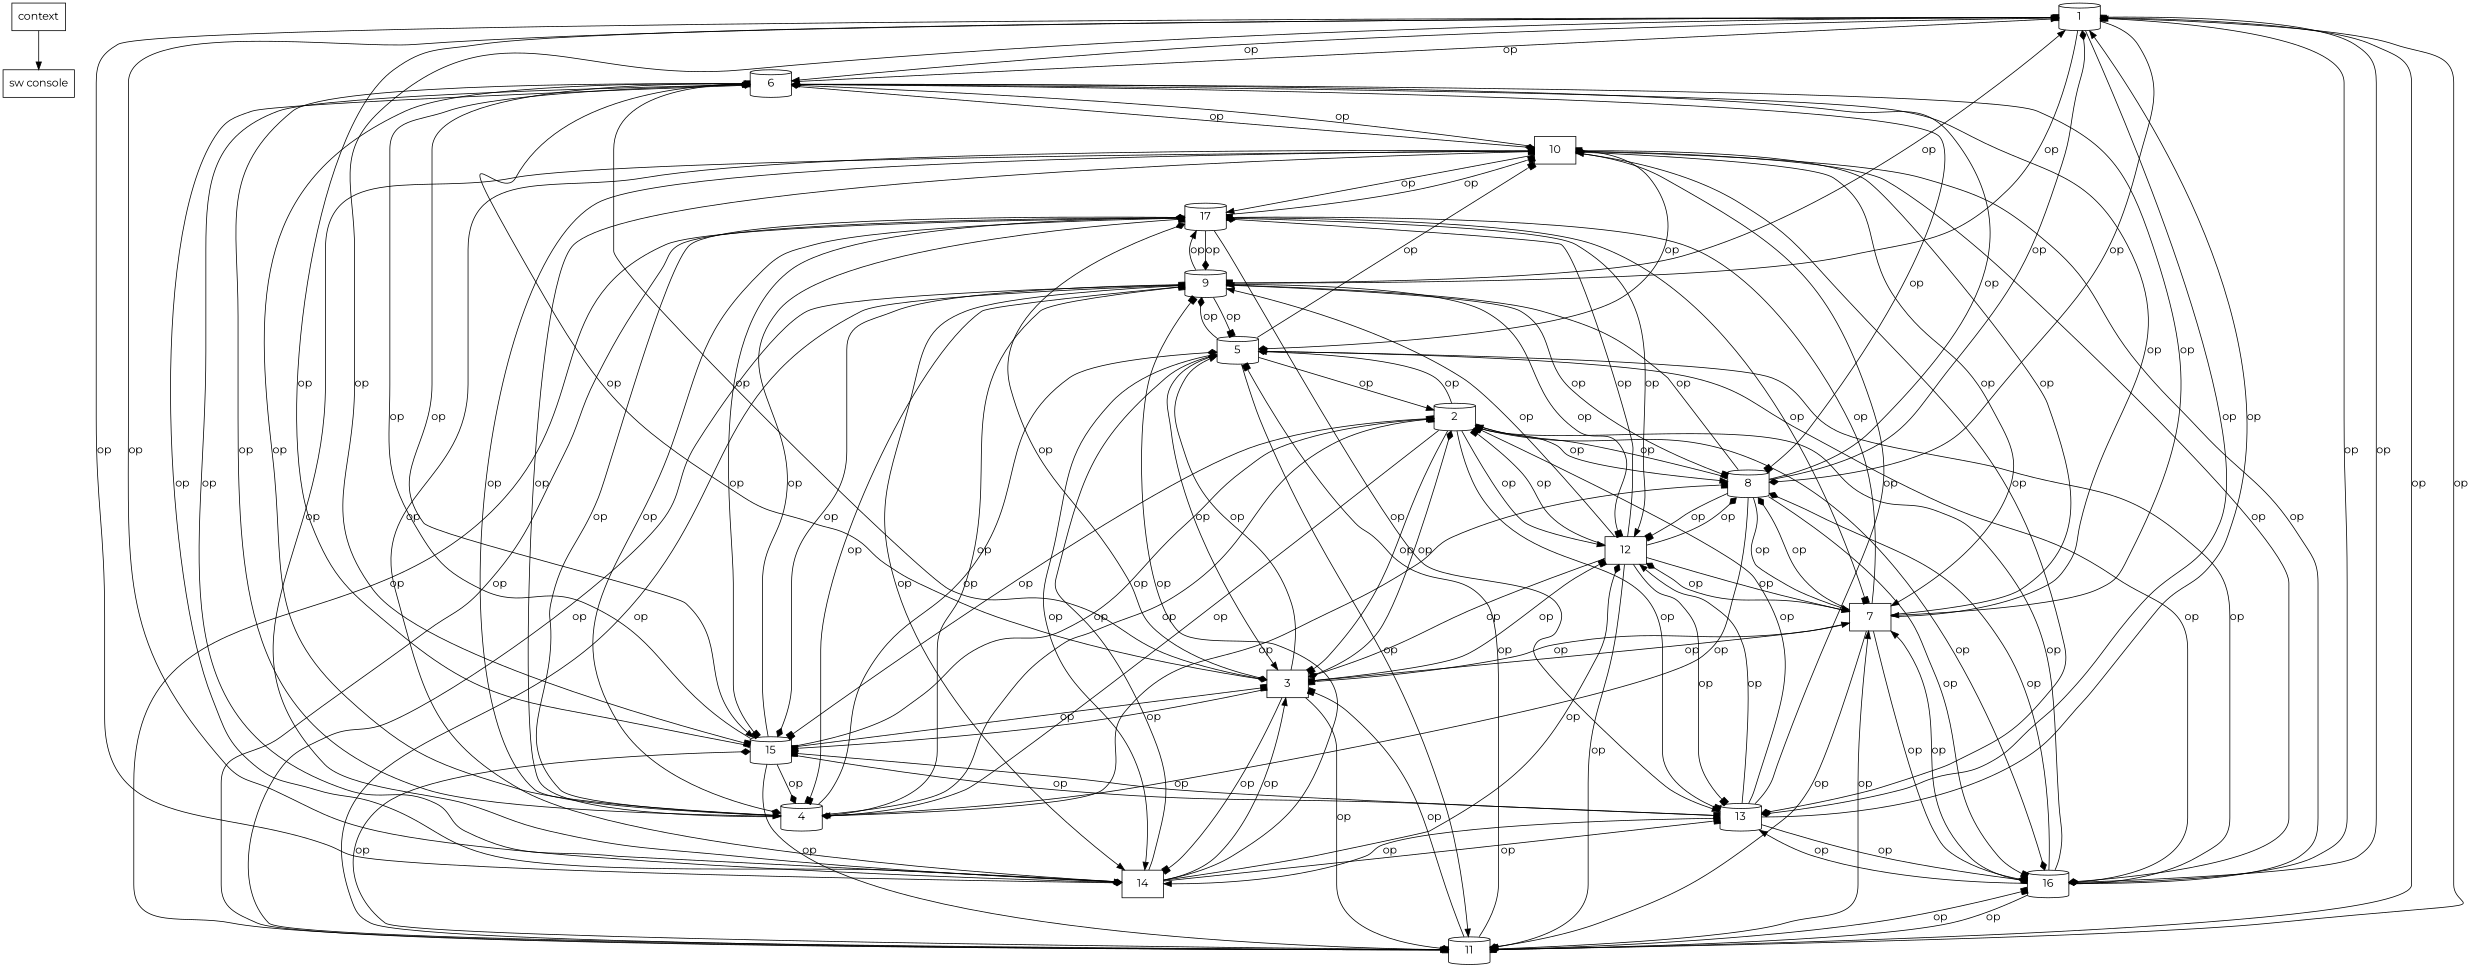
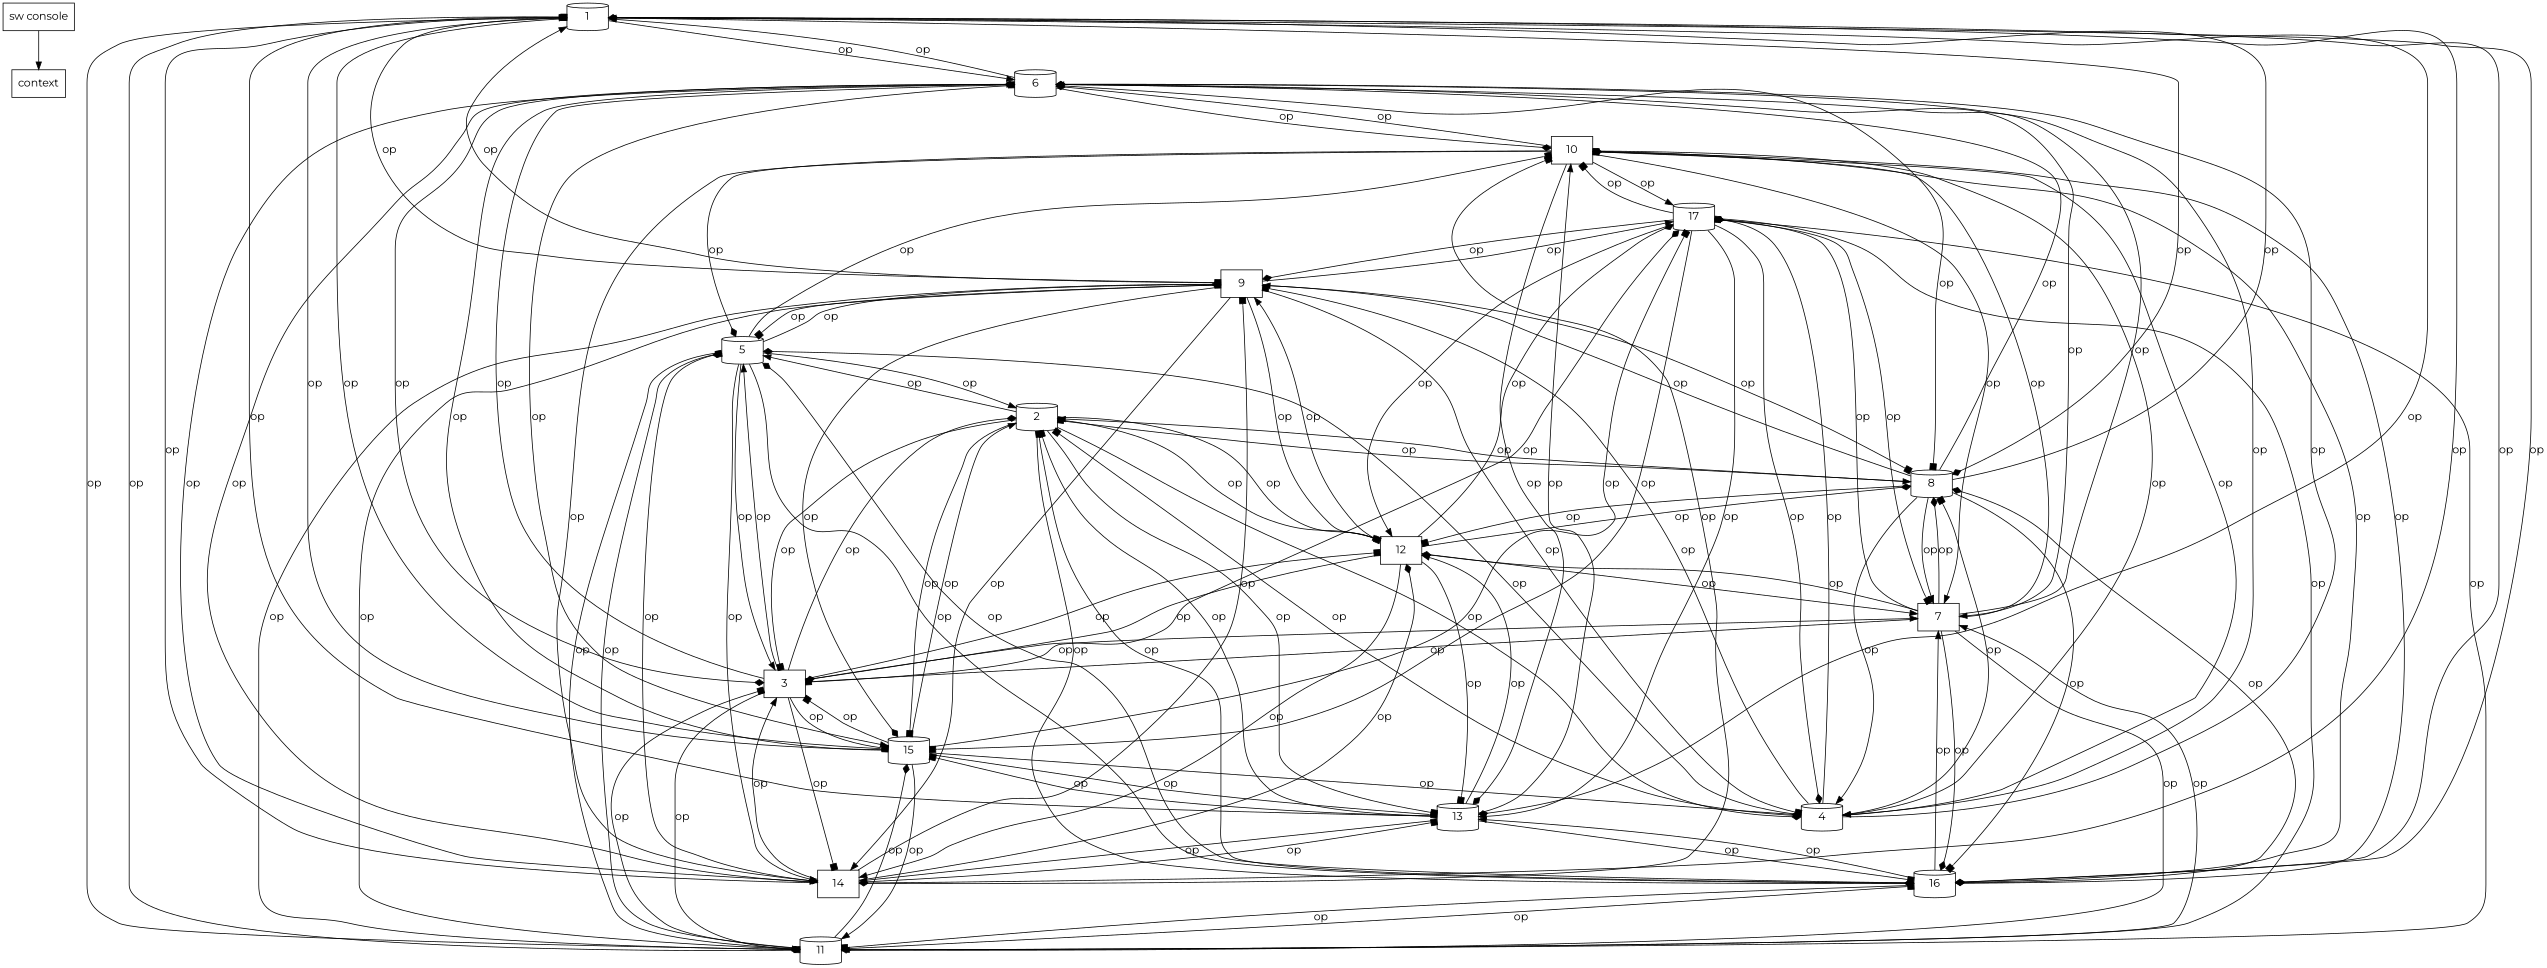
(39, 46) -> (39, 46)
(1206, 284) -> (1242, 284)
(1588, 782) -> (1187, 766)
